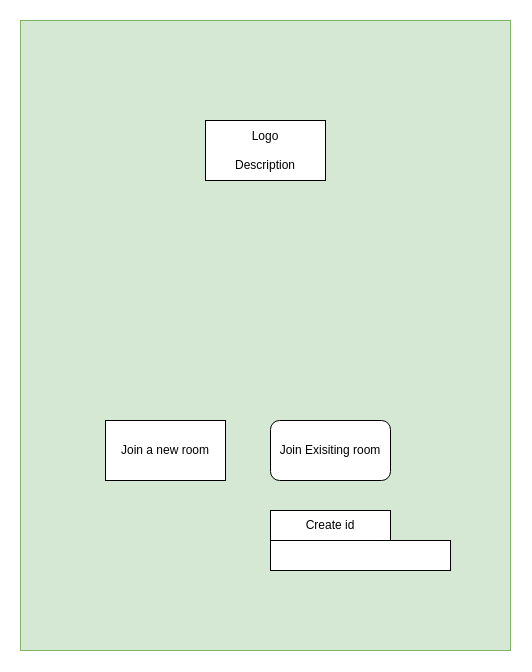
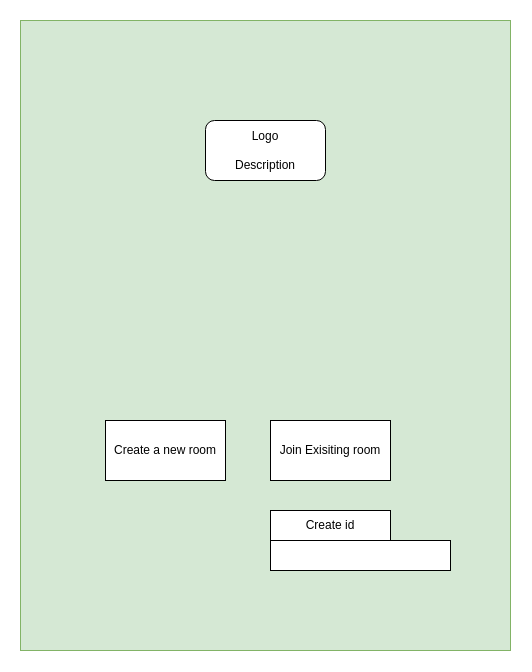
(266, 151) -> (266, 151)
(166, 451) -> (166, 451)
(331, 451) -> (331, 451)
